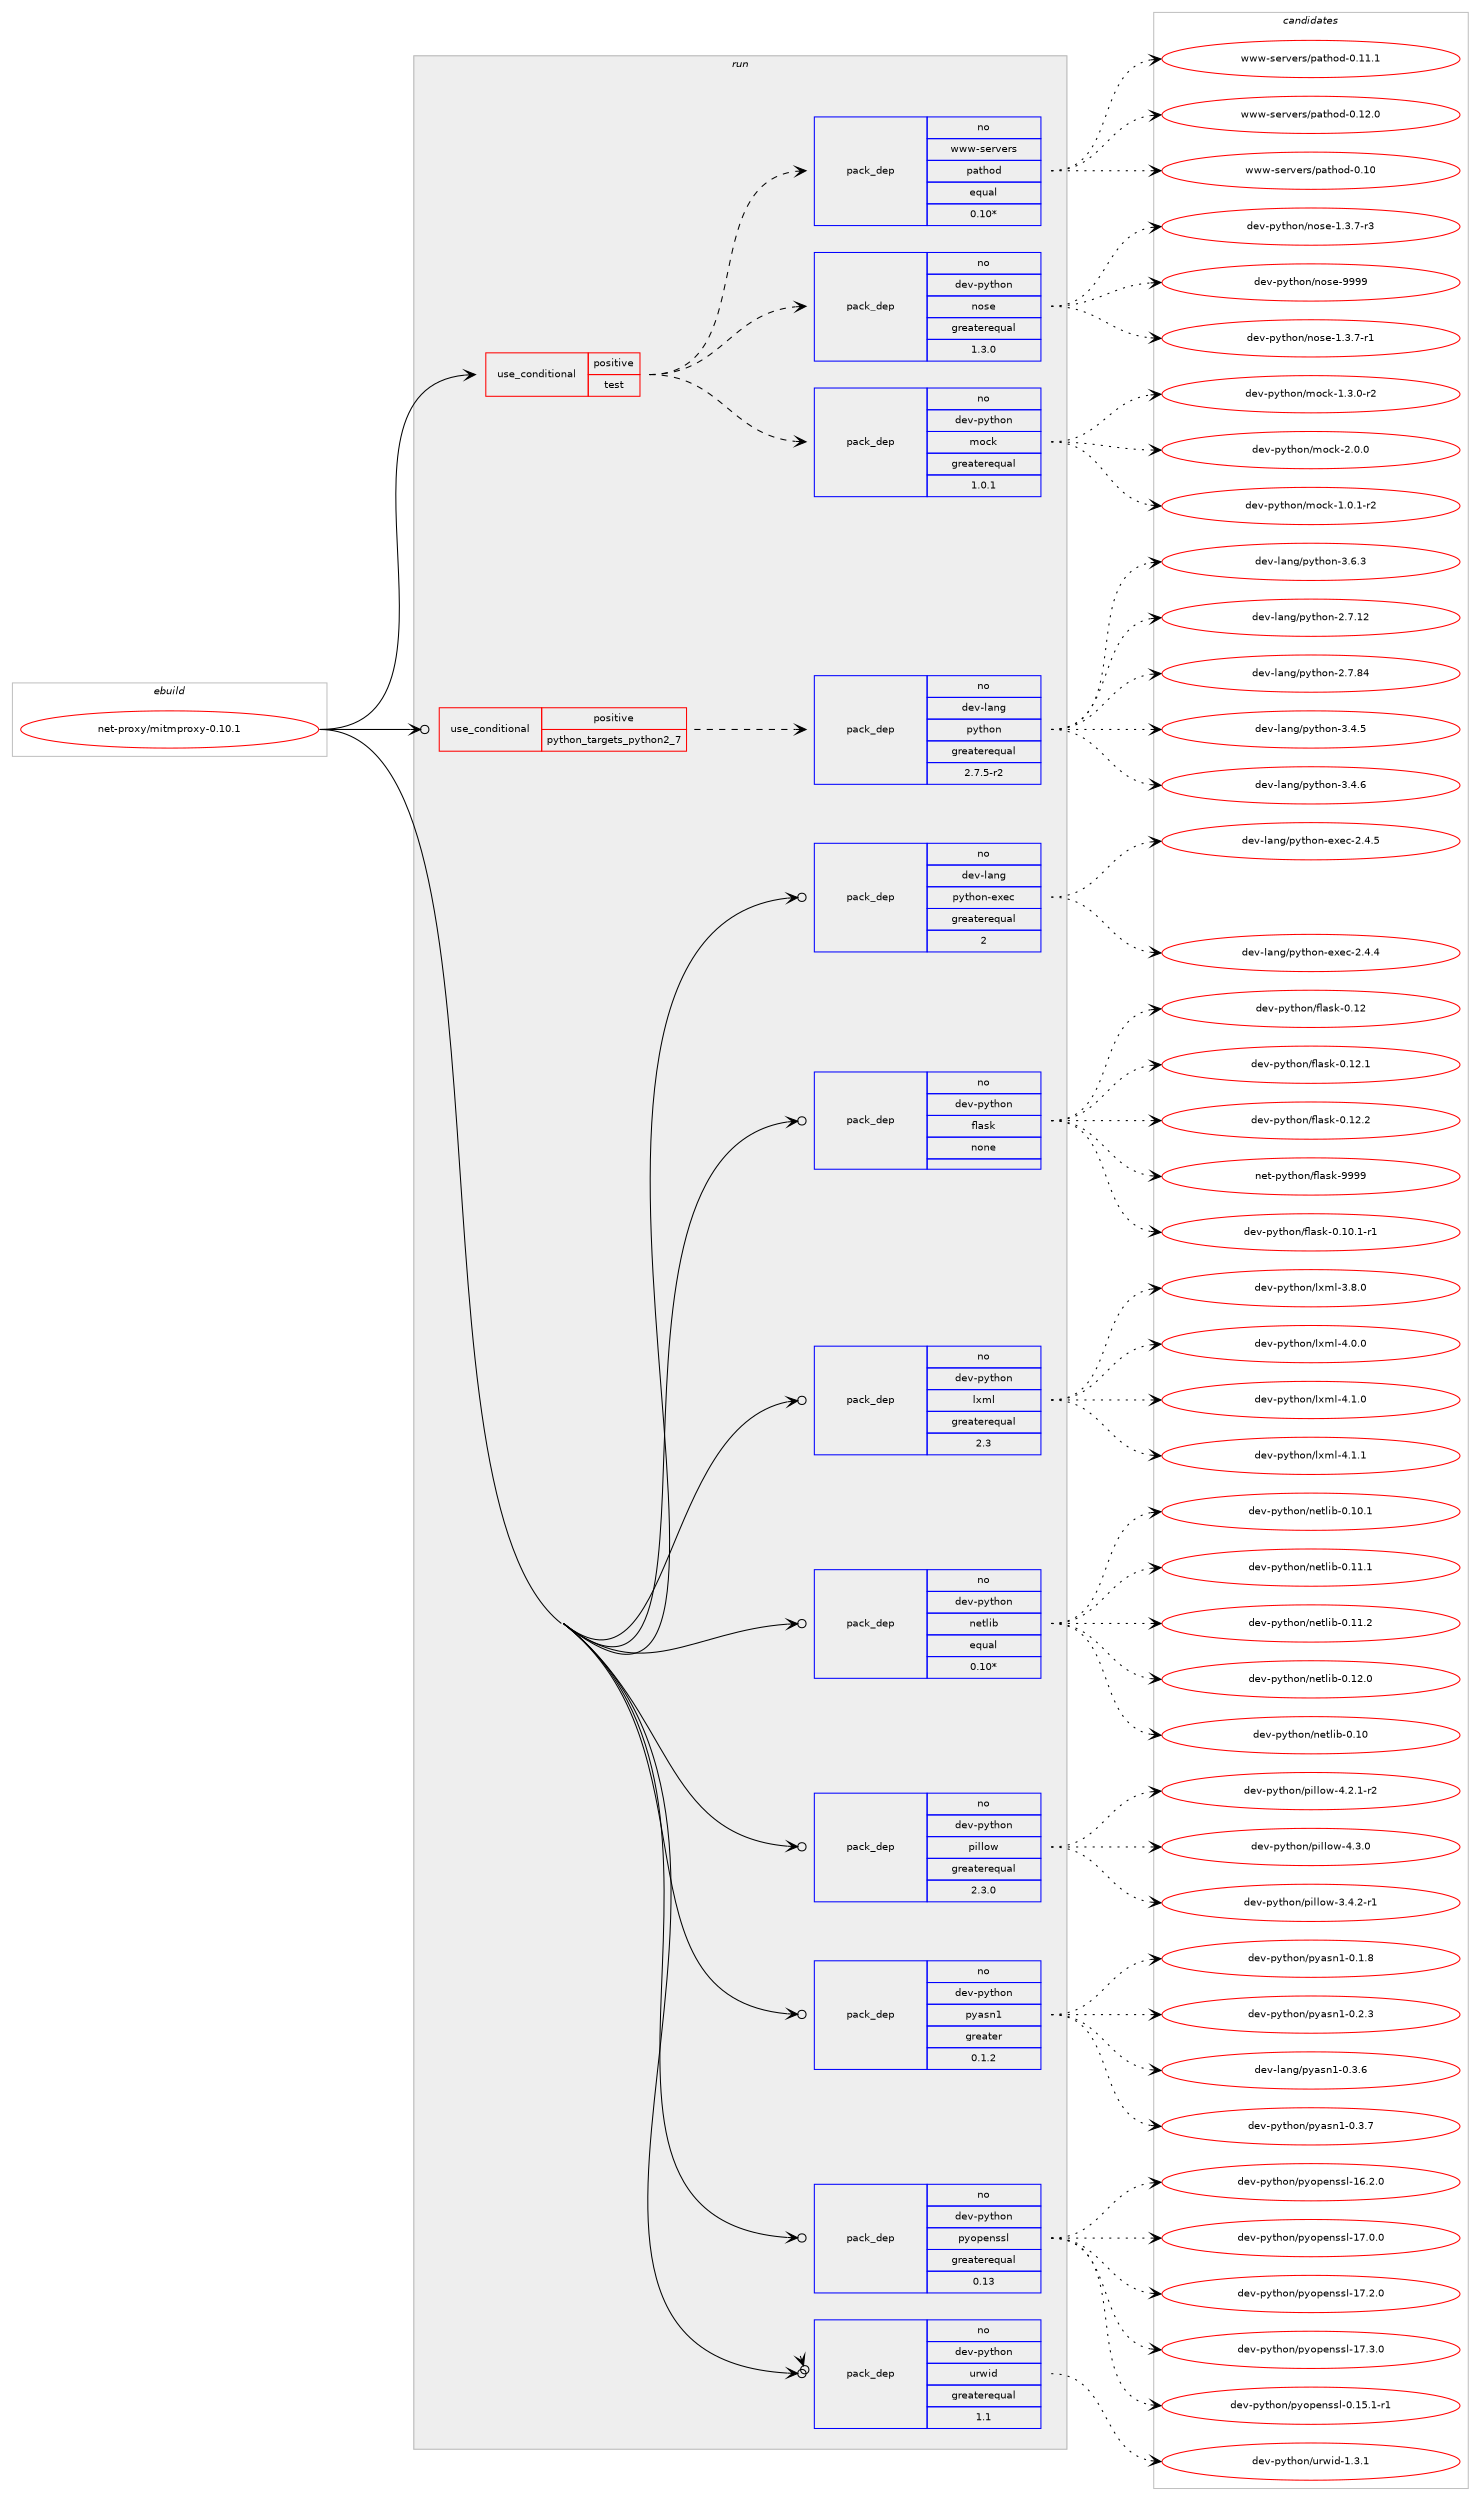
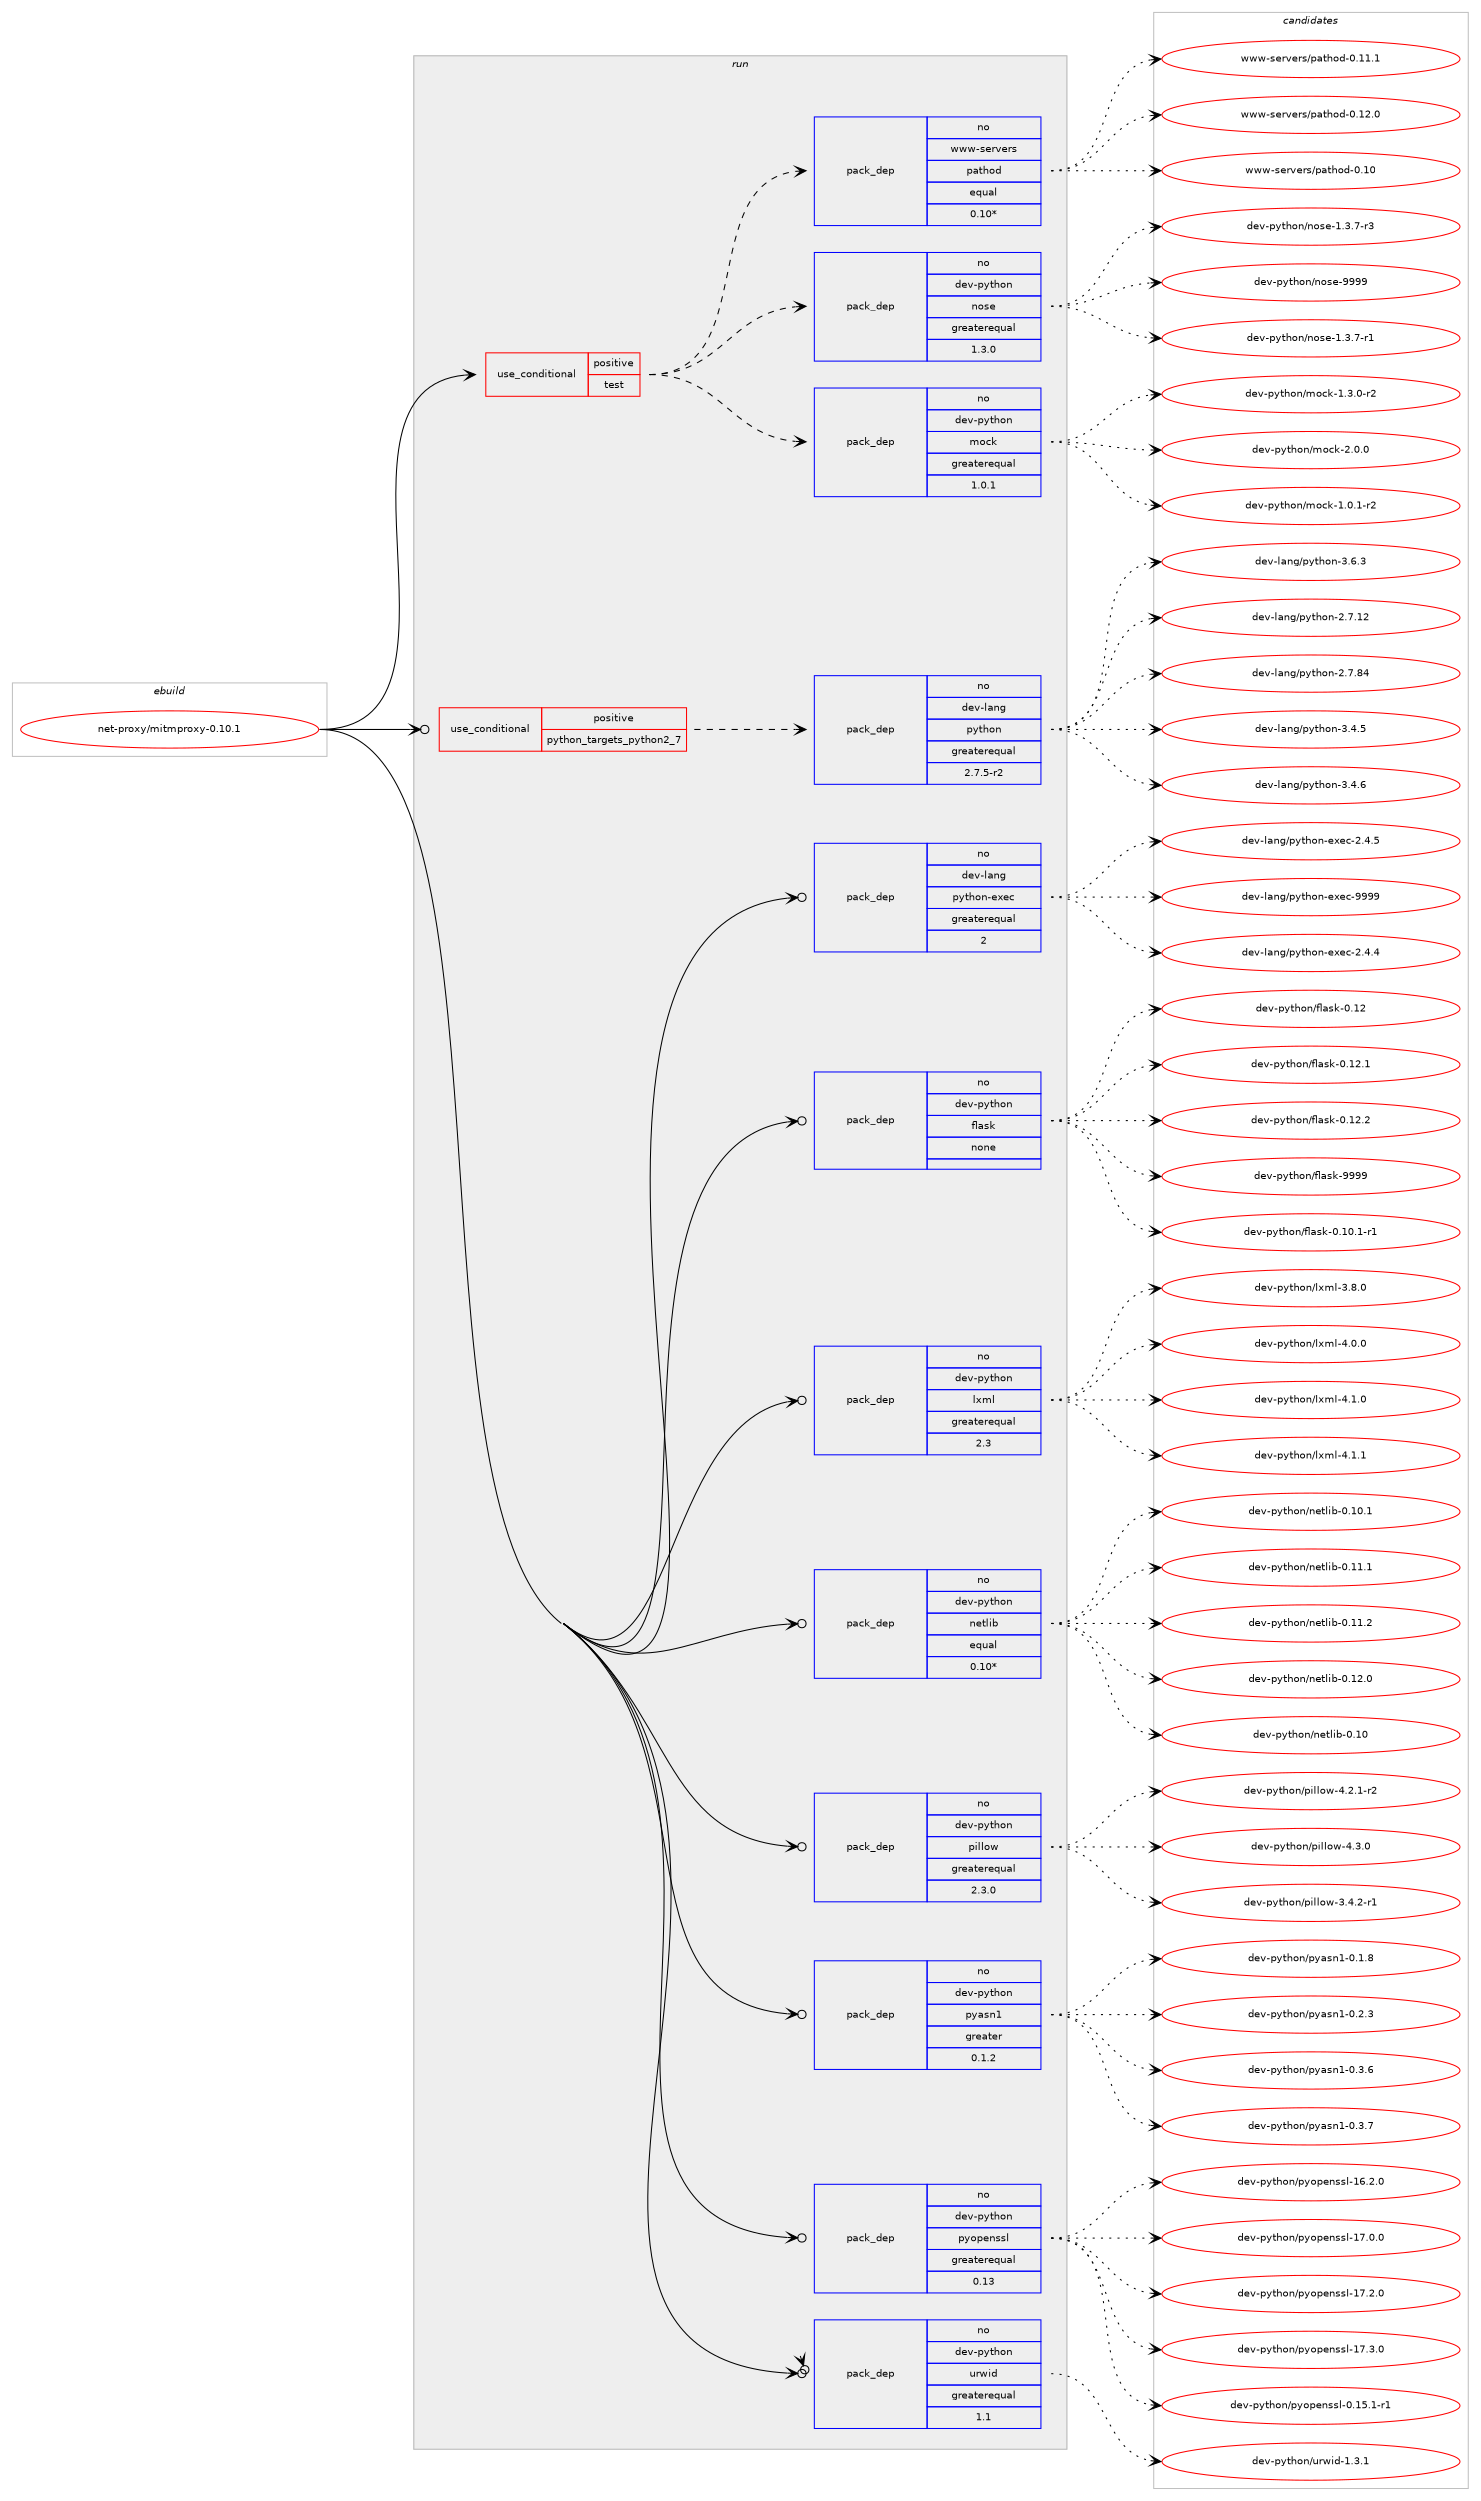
none -> (1311, 897)
(1311, 1176) -> (1311, 1176)
(1311, 2070) -> (1311, 2070)
